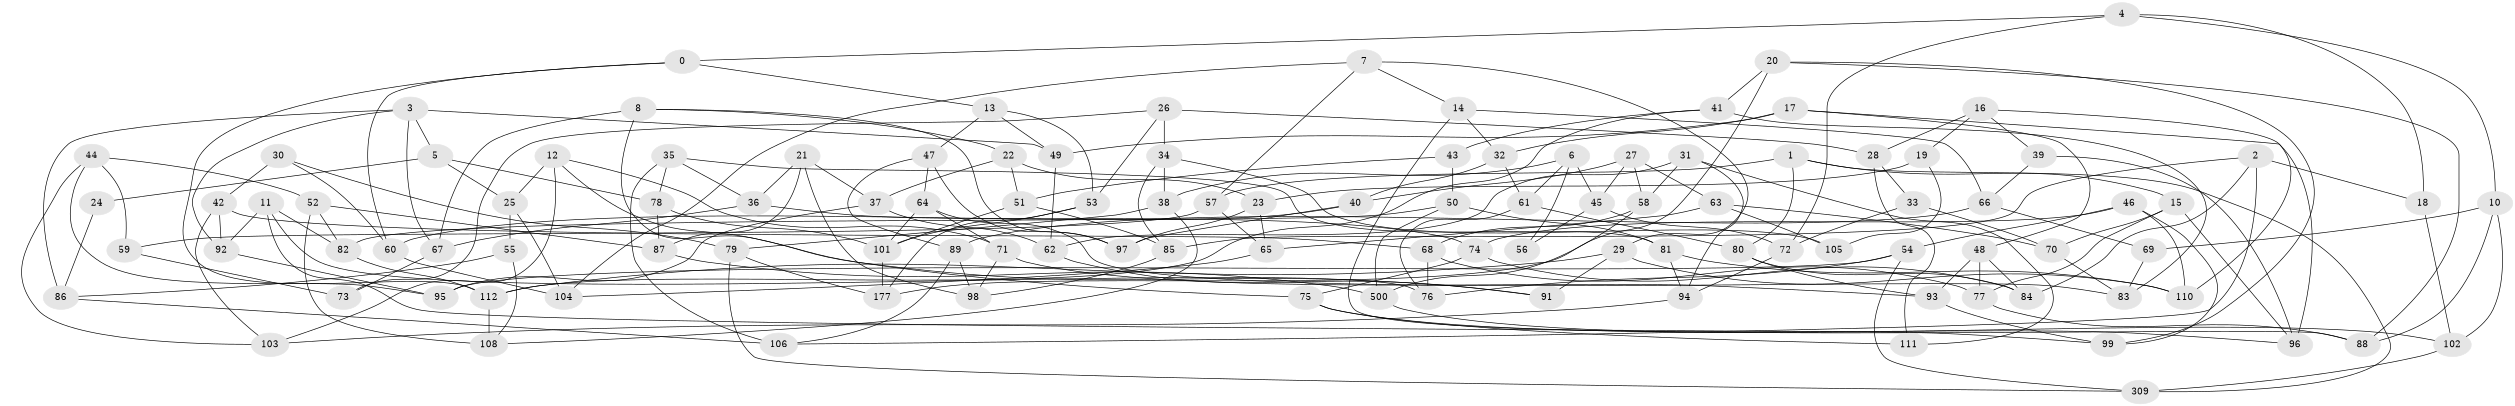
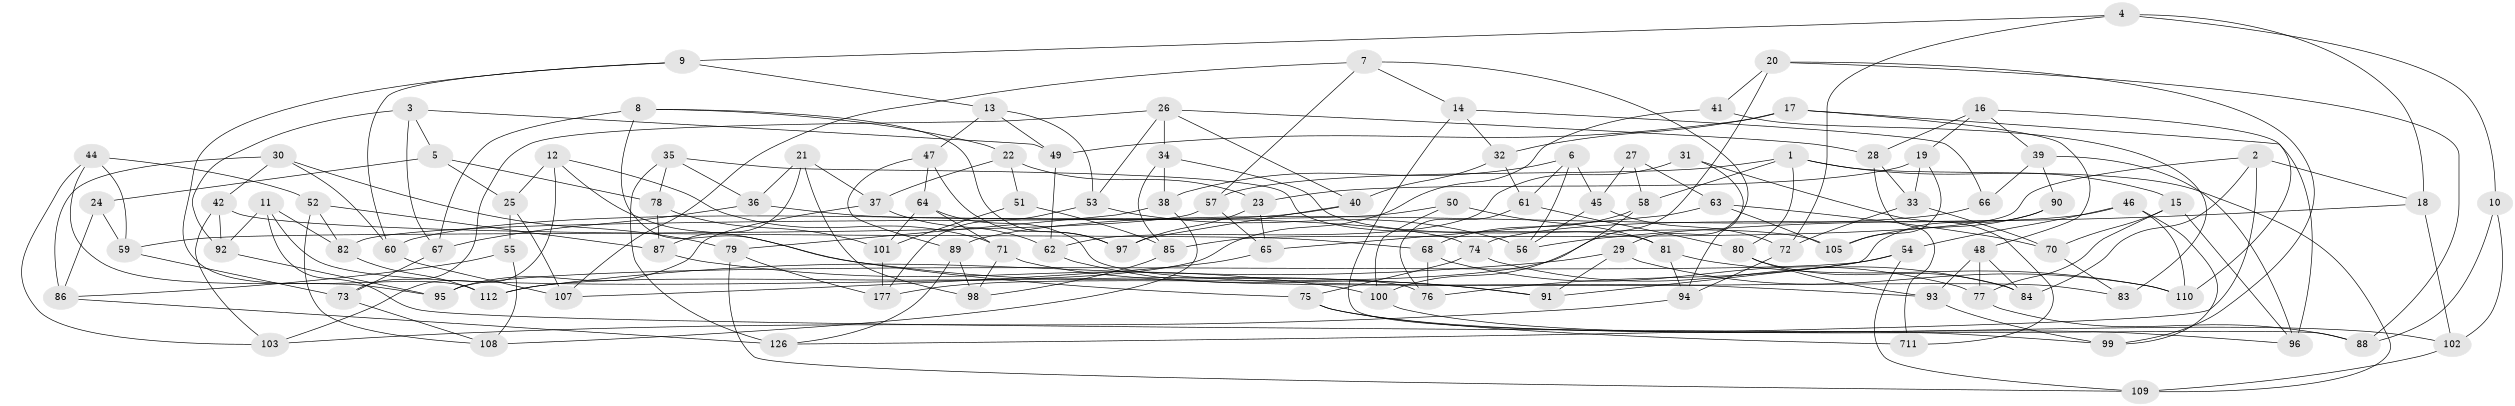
(682, 62) -> (682, 62)
(155, 126) -> (116, 173)
(1453, 156) -> none
(1665, 180) -> (1718, 180)
none -> (1917, 180)
(1507, 182) -> (1256, 154)
none -> (2057, 203)
none -> (2102, 219)
(986, 224) -> (1309, 221)
none -> (111, 227)
(2149, 250) -> none
(564, 298) -> (564, 298)
(1379, 298) -> (1379, 298)
(489, 321) -> (399, 316)
(779, 345) -> (779, 345)
(1909, 345) -> (1909, 345)
(2140, 392) -> (2140, 392)
